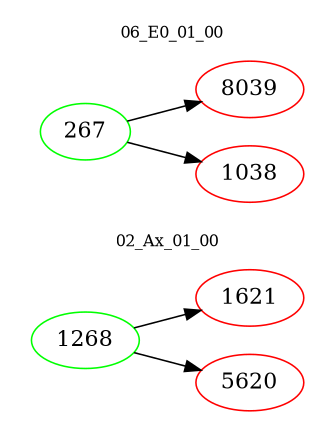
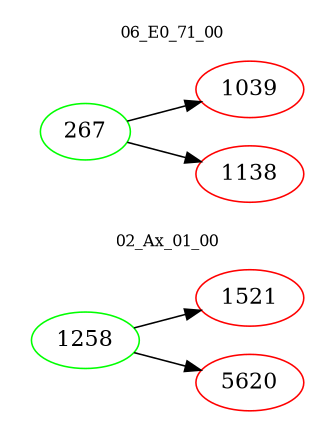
(172, 34) -> (172, 34)
(250, 89) -> (250, 89)
(250, 174) -> (250, 174)
(250, 298) -> (250, 298)
(85, 340) -> (85, 340)
